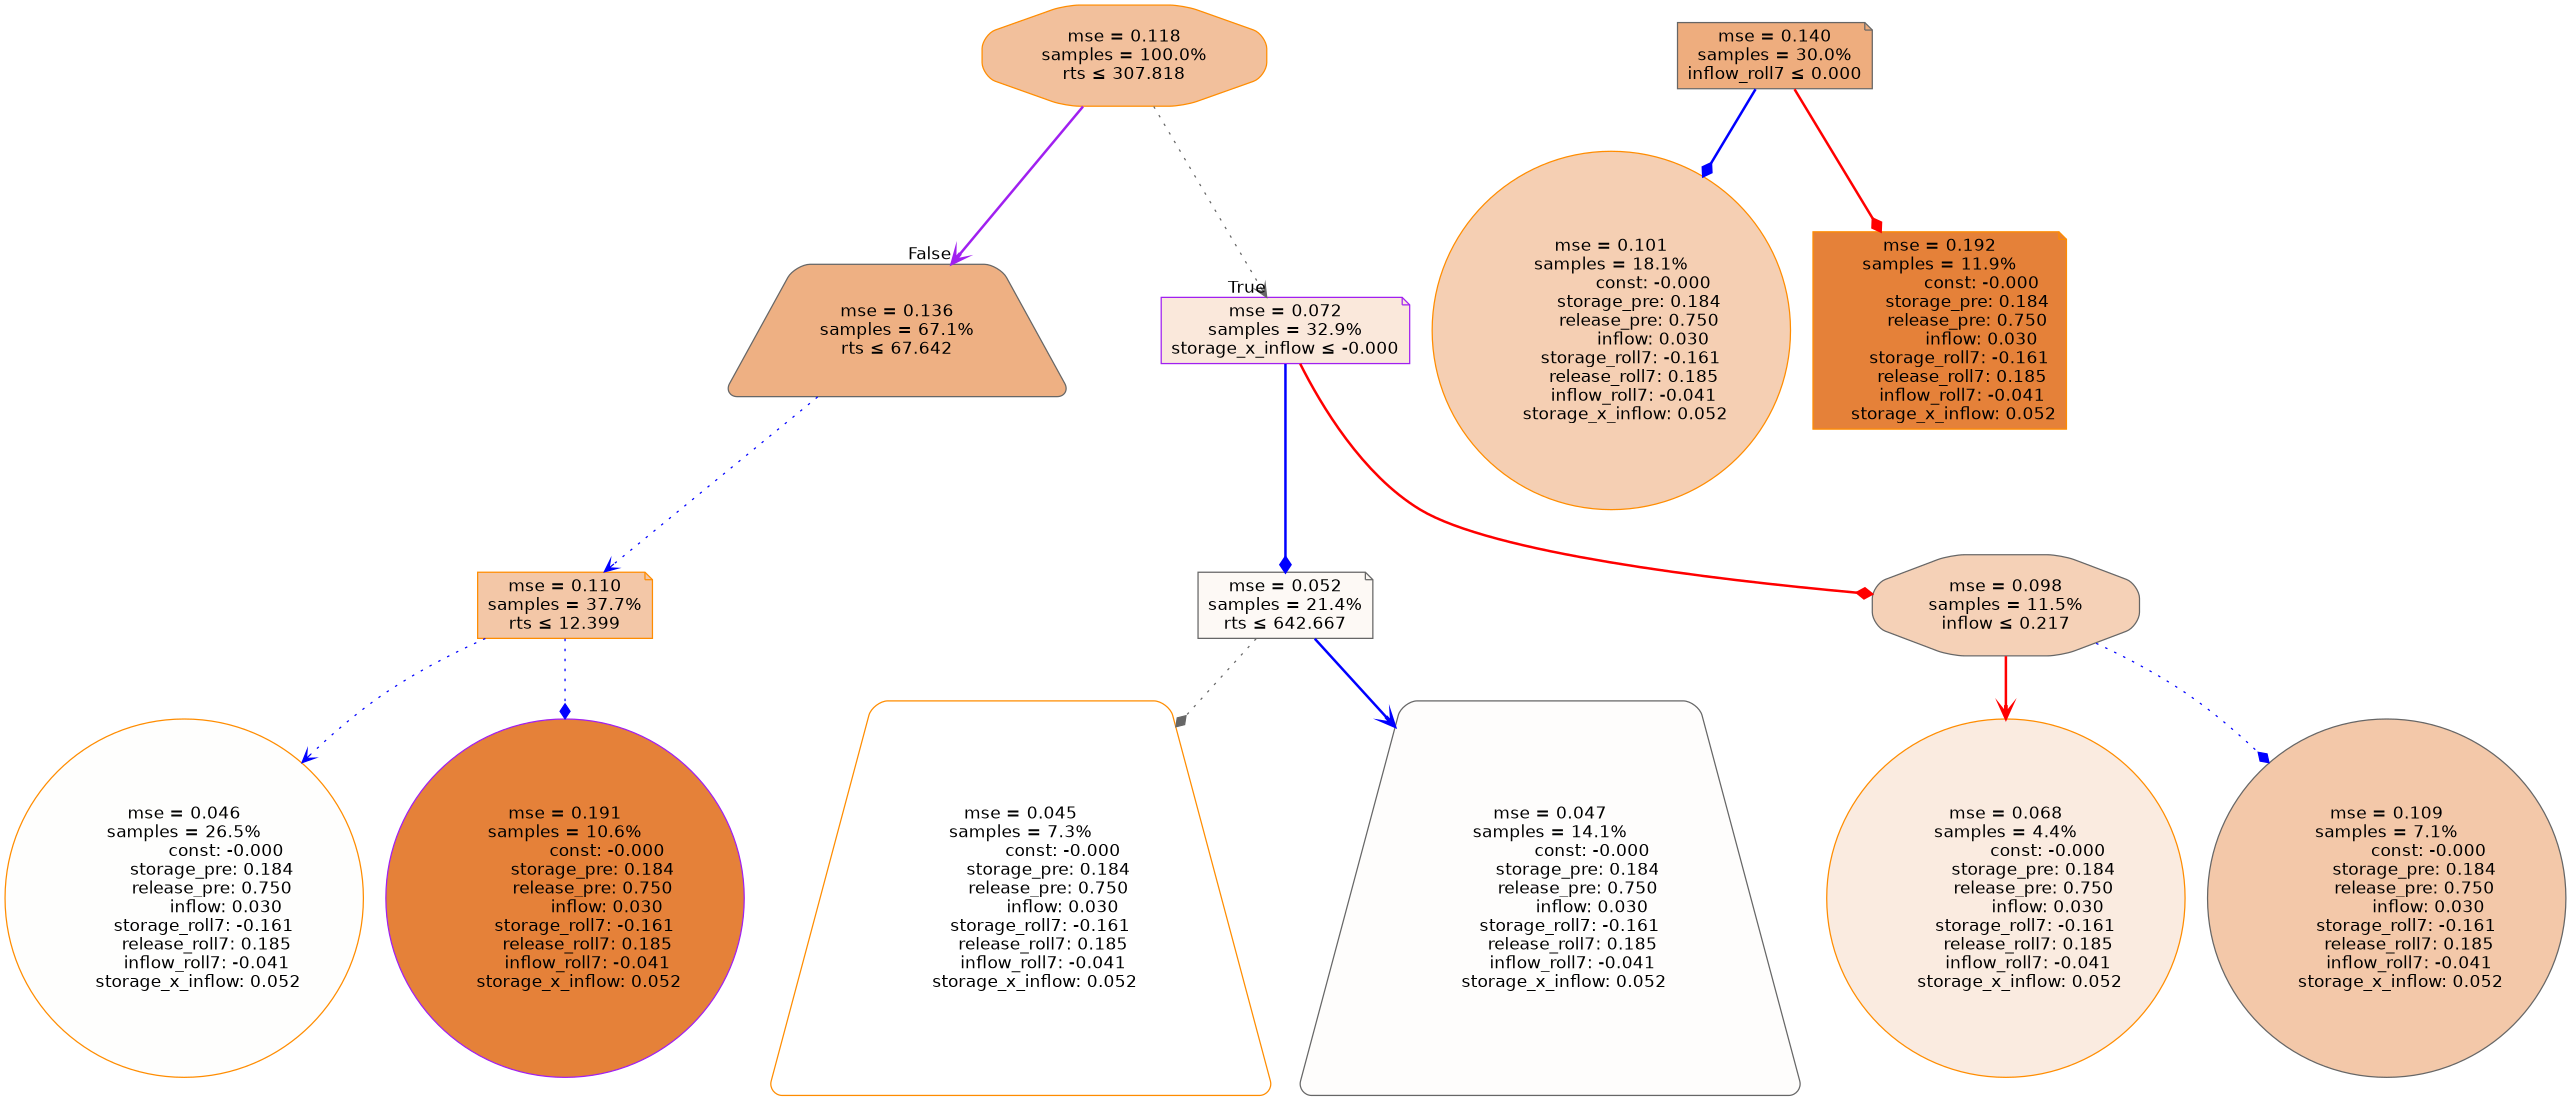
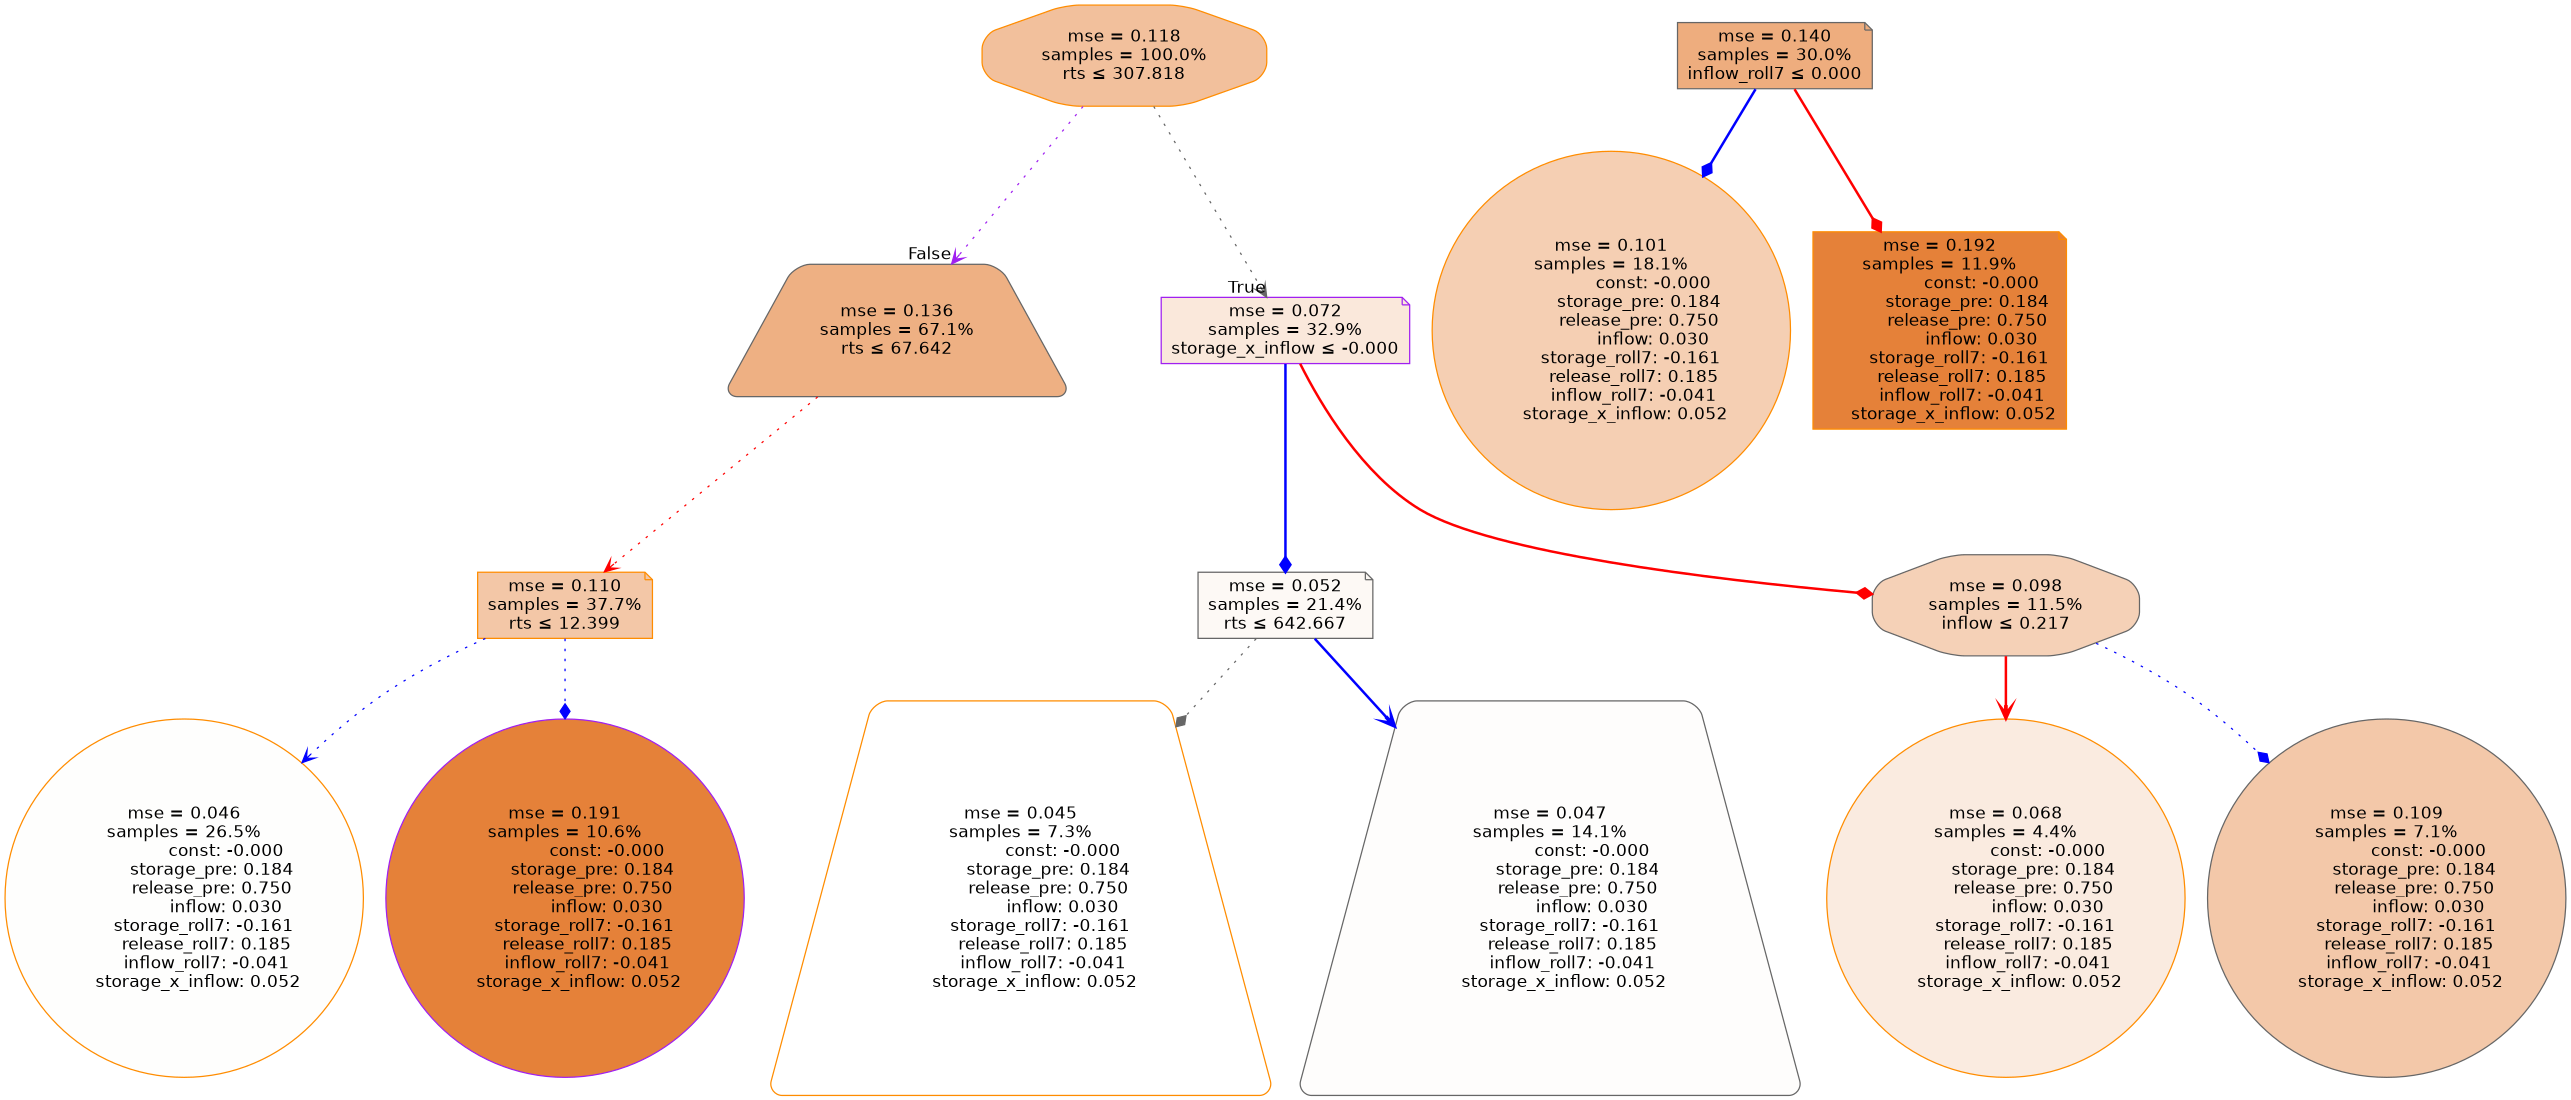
(1021, 180) -> (1021, 180)
(716, 480) -> (716, 480)
